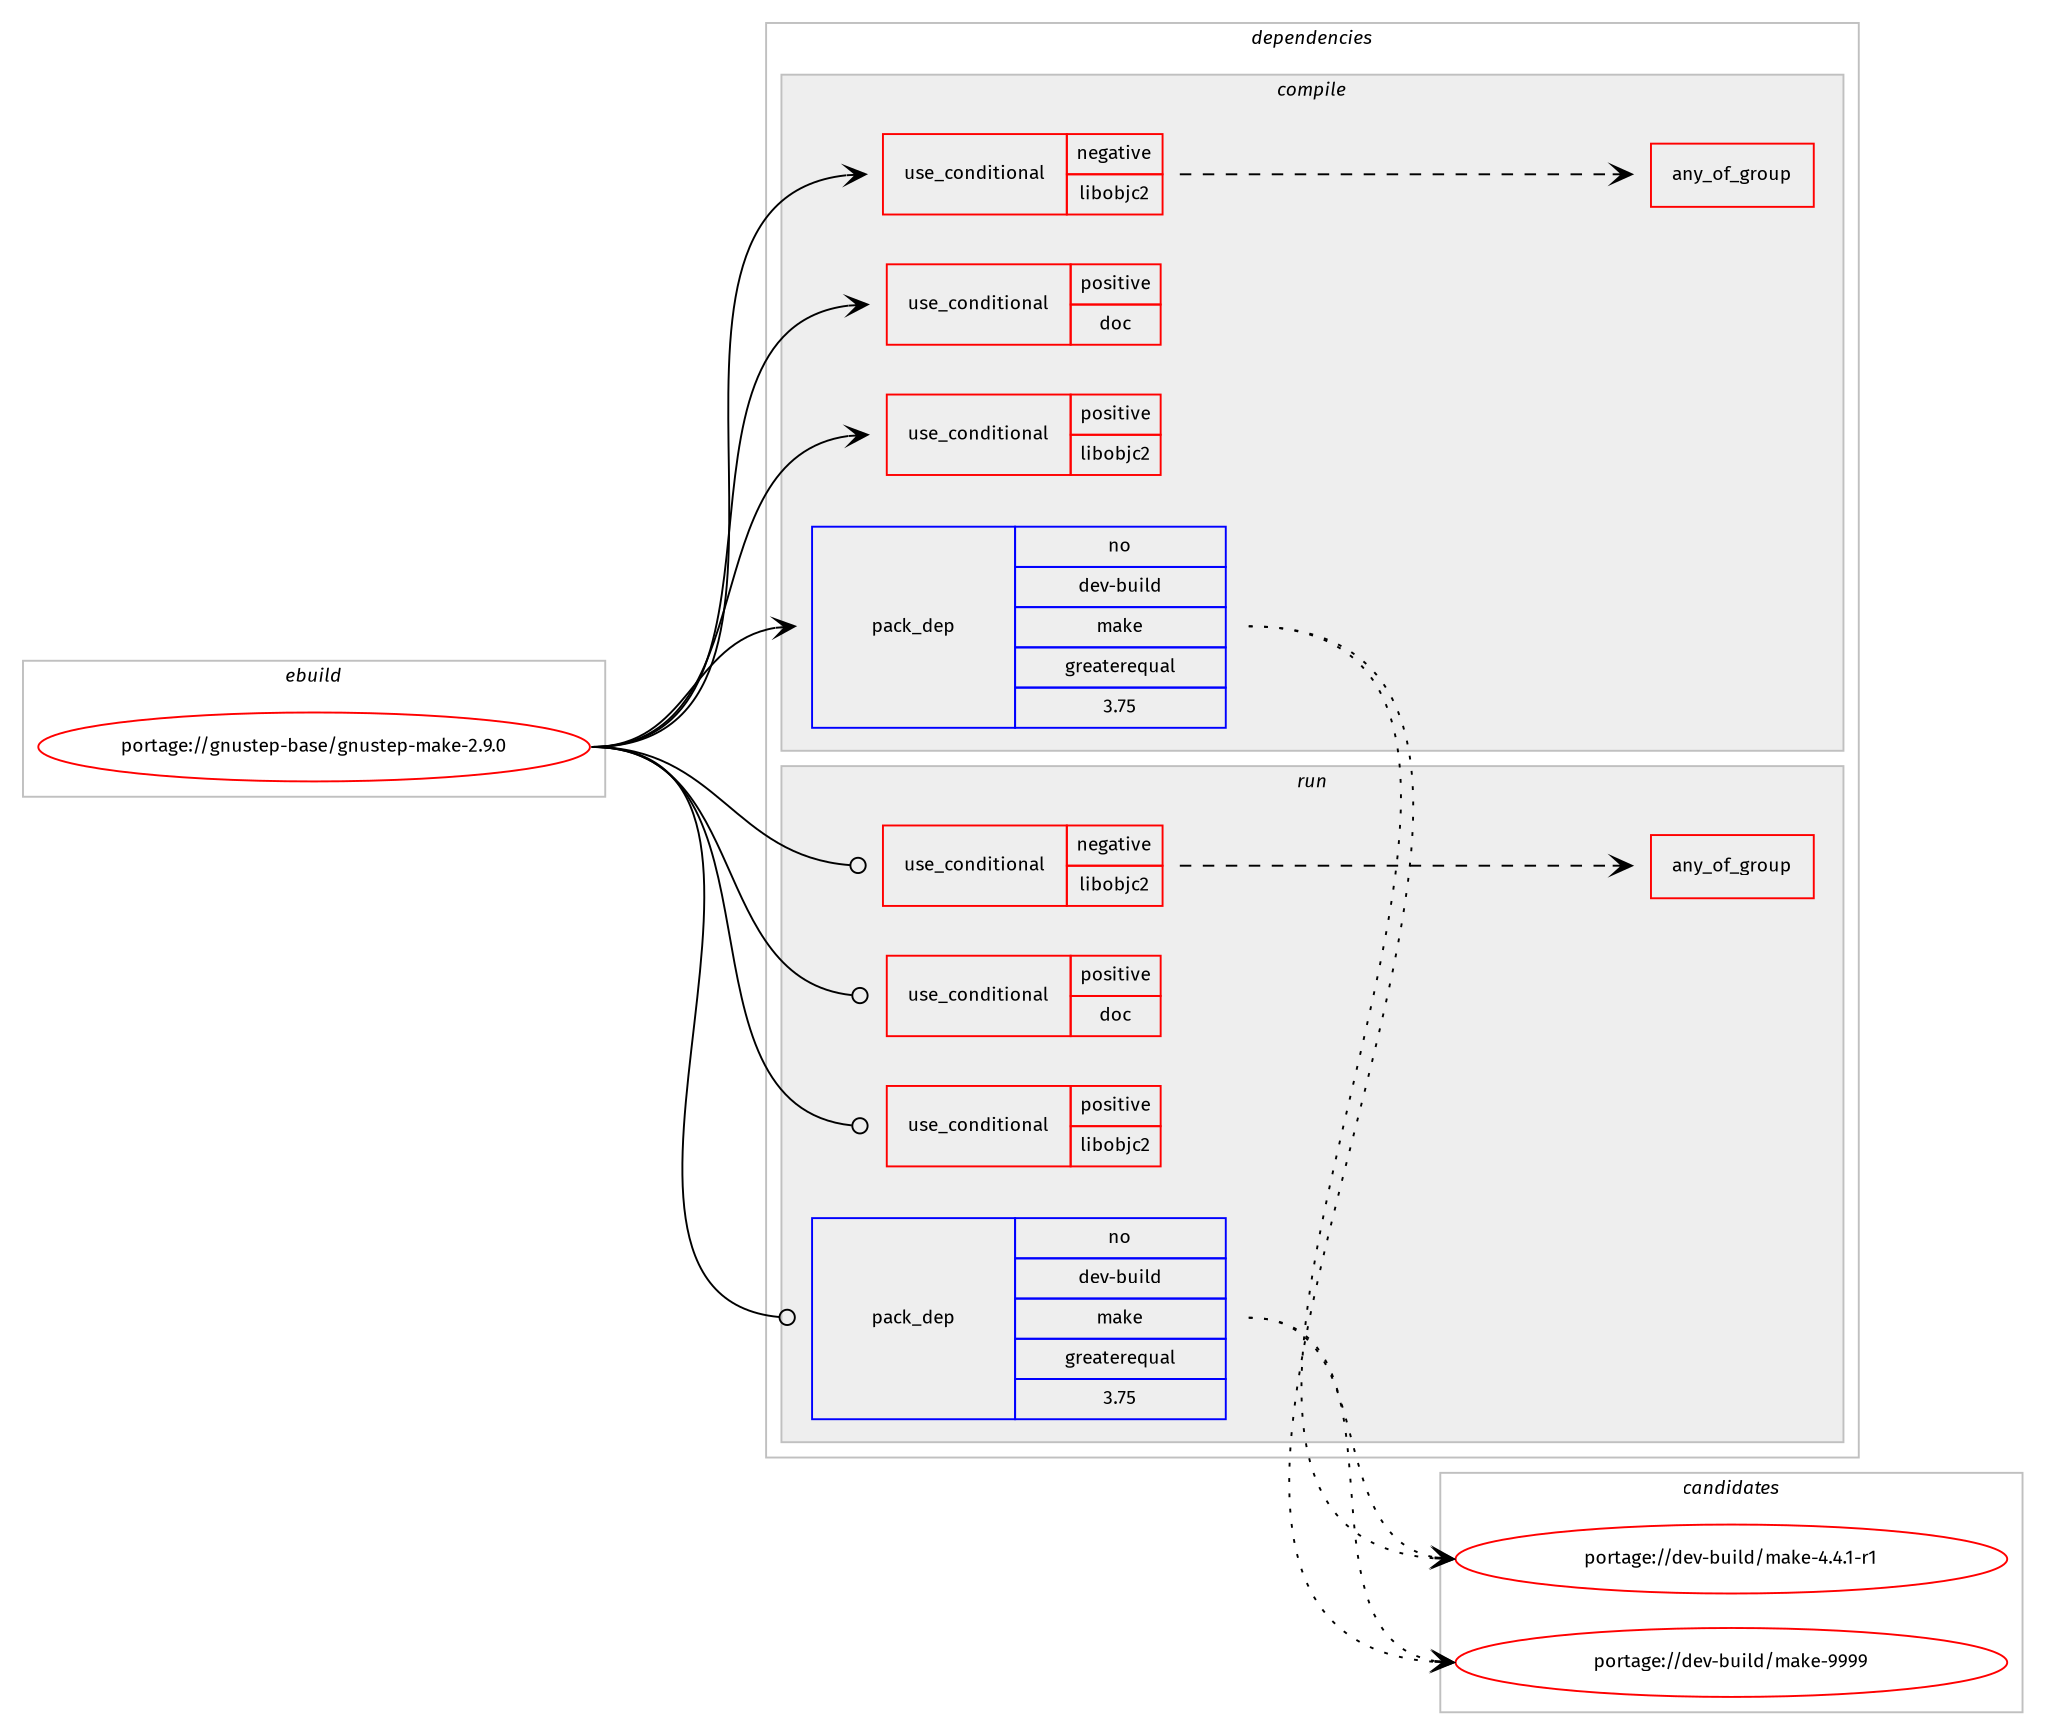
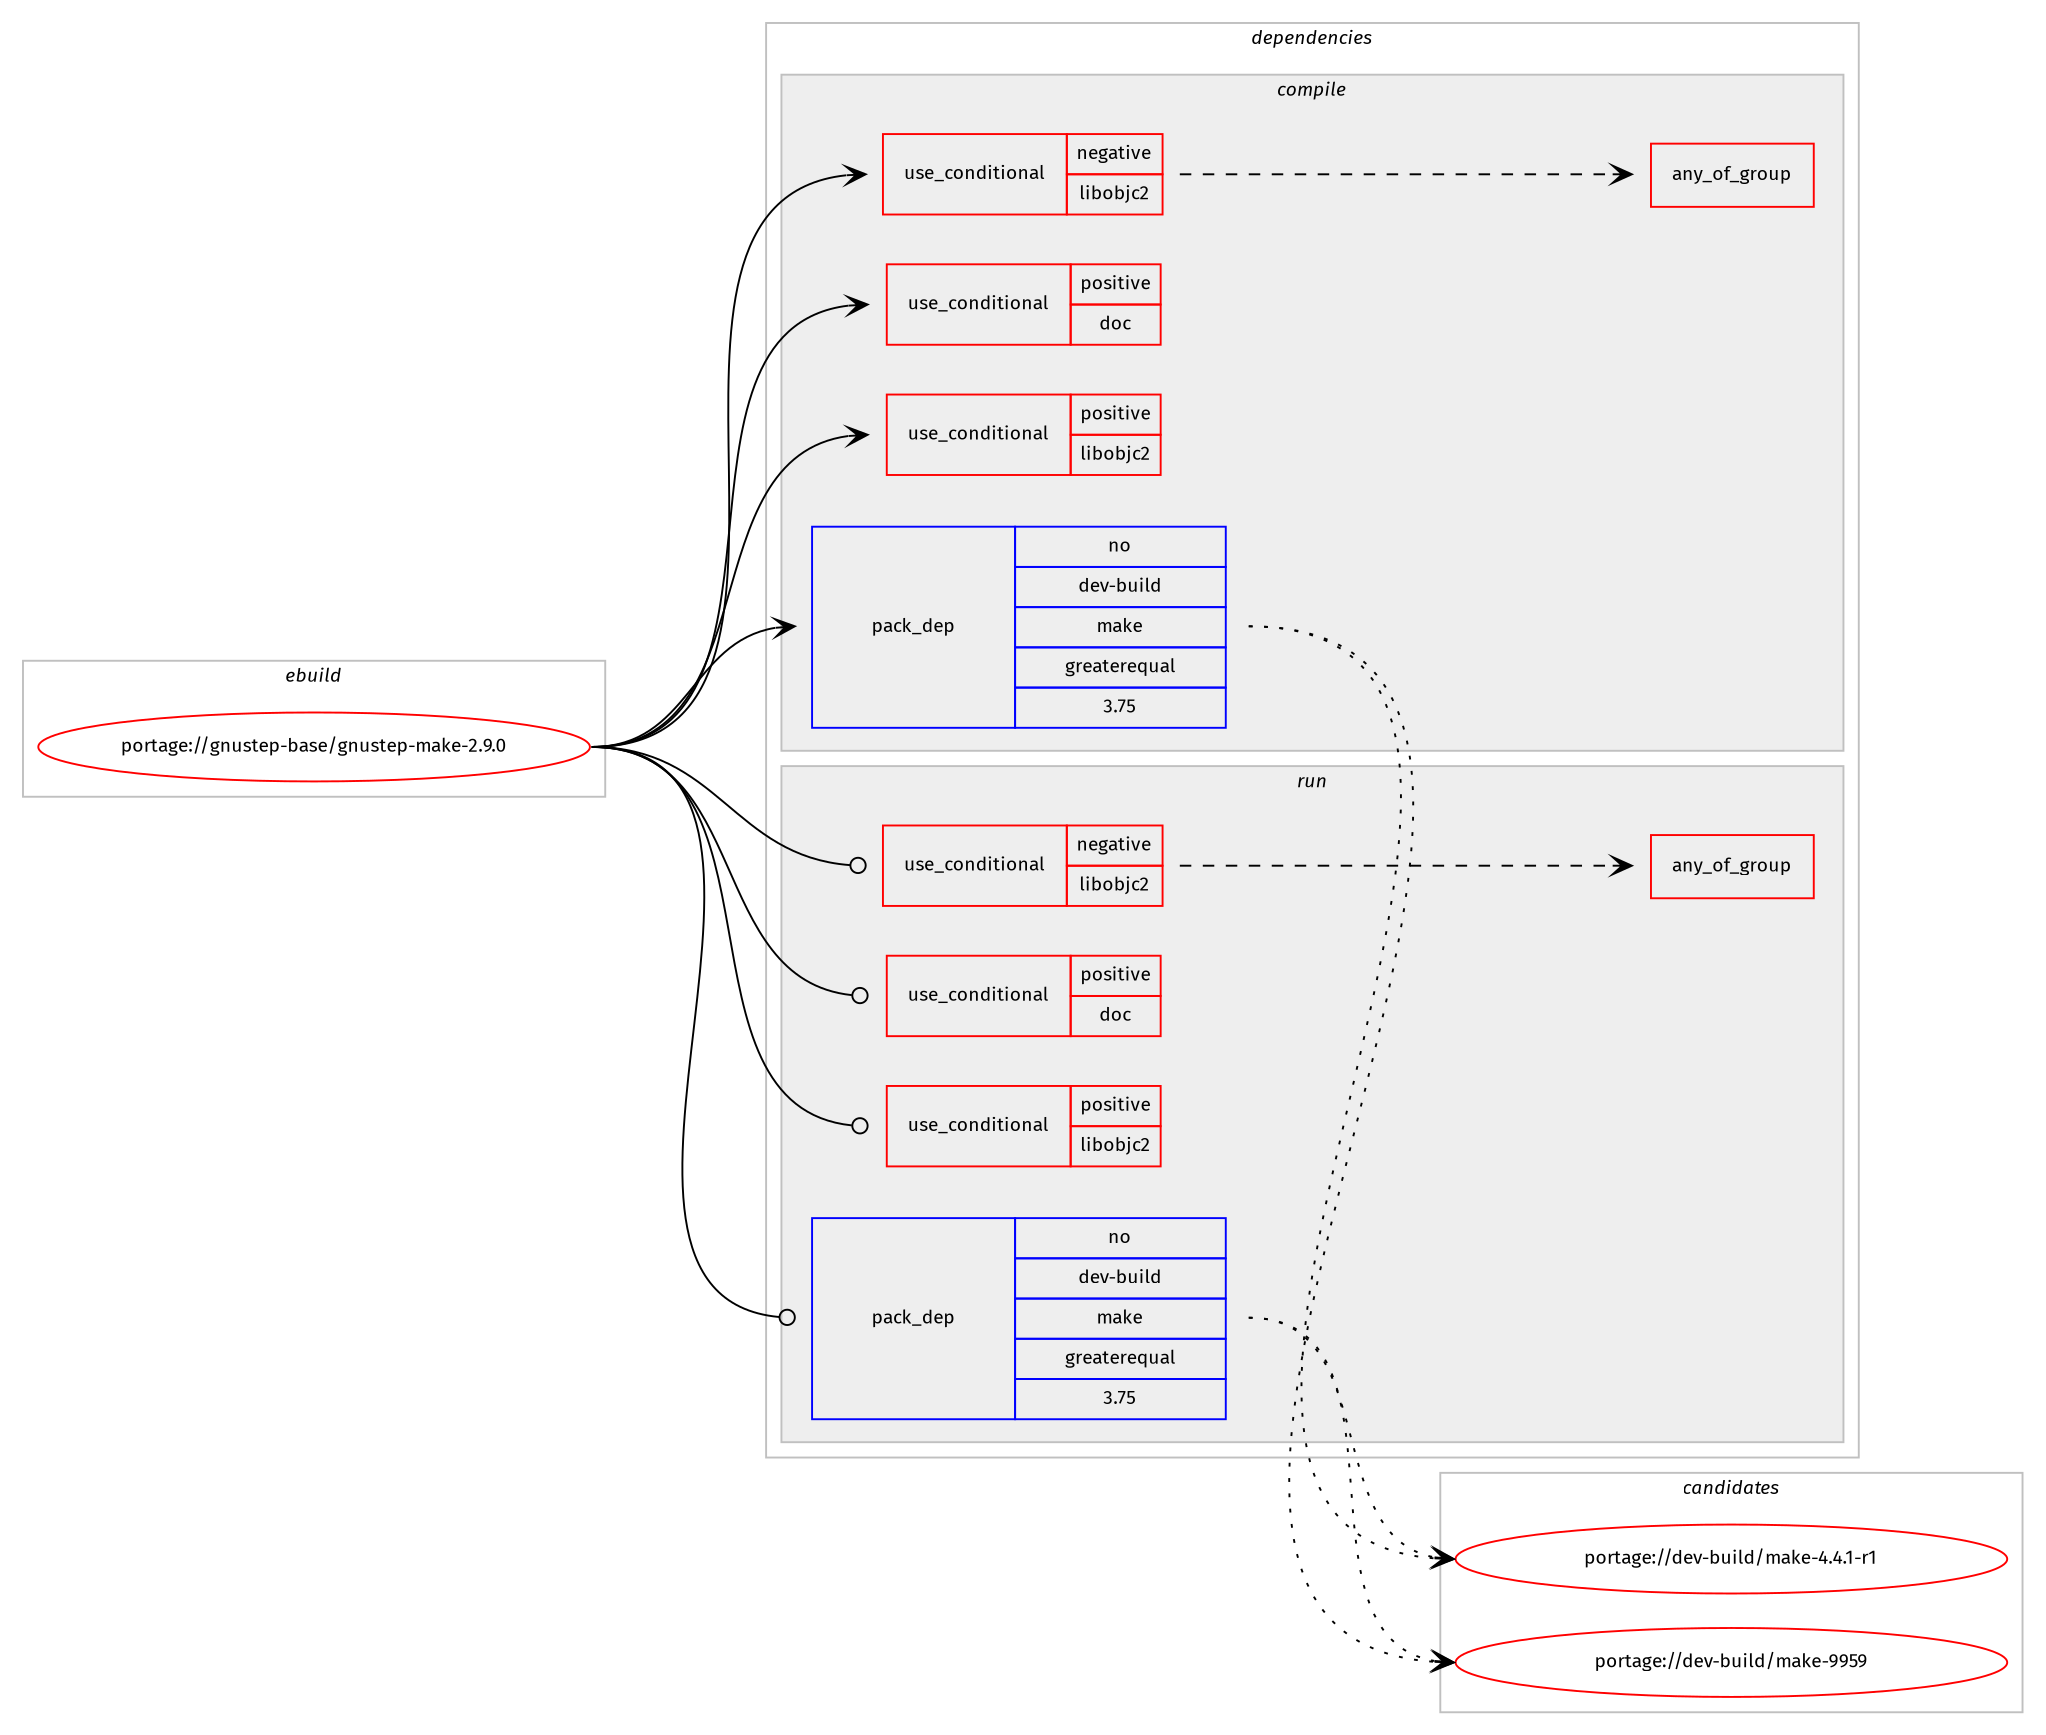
(1731, 1662) -> (1731, 1662)
